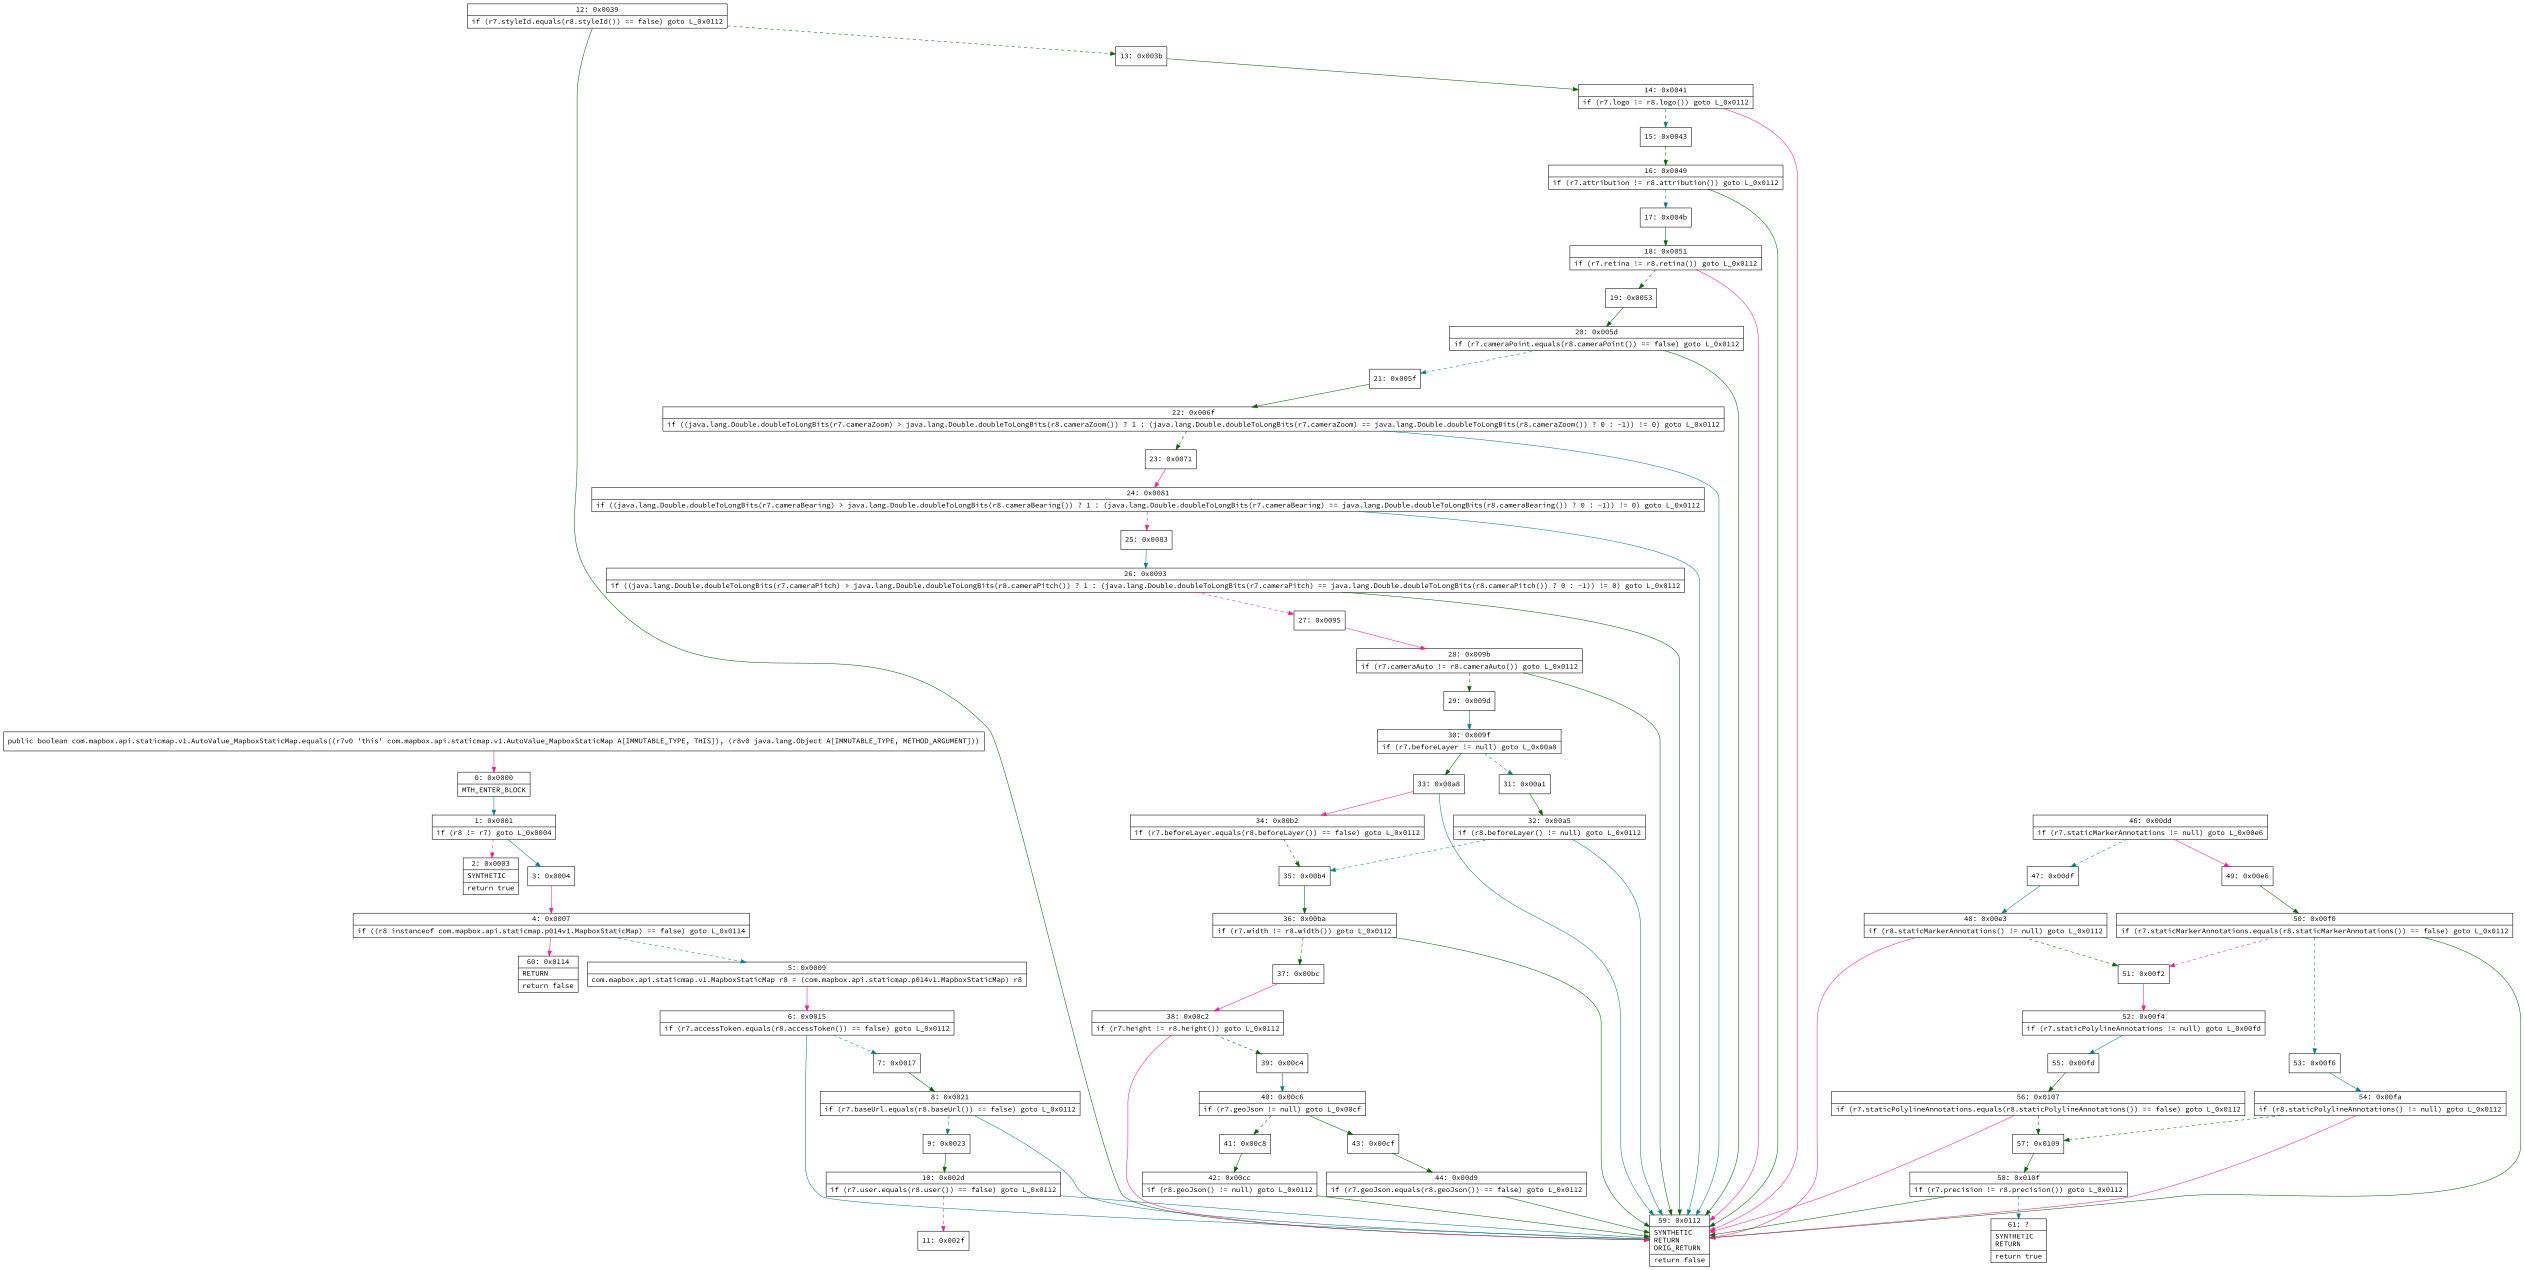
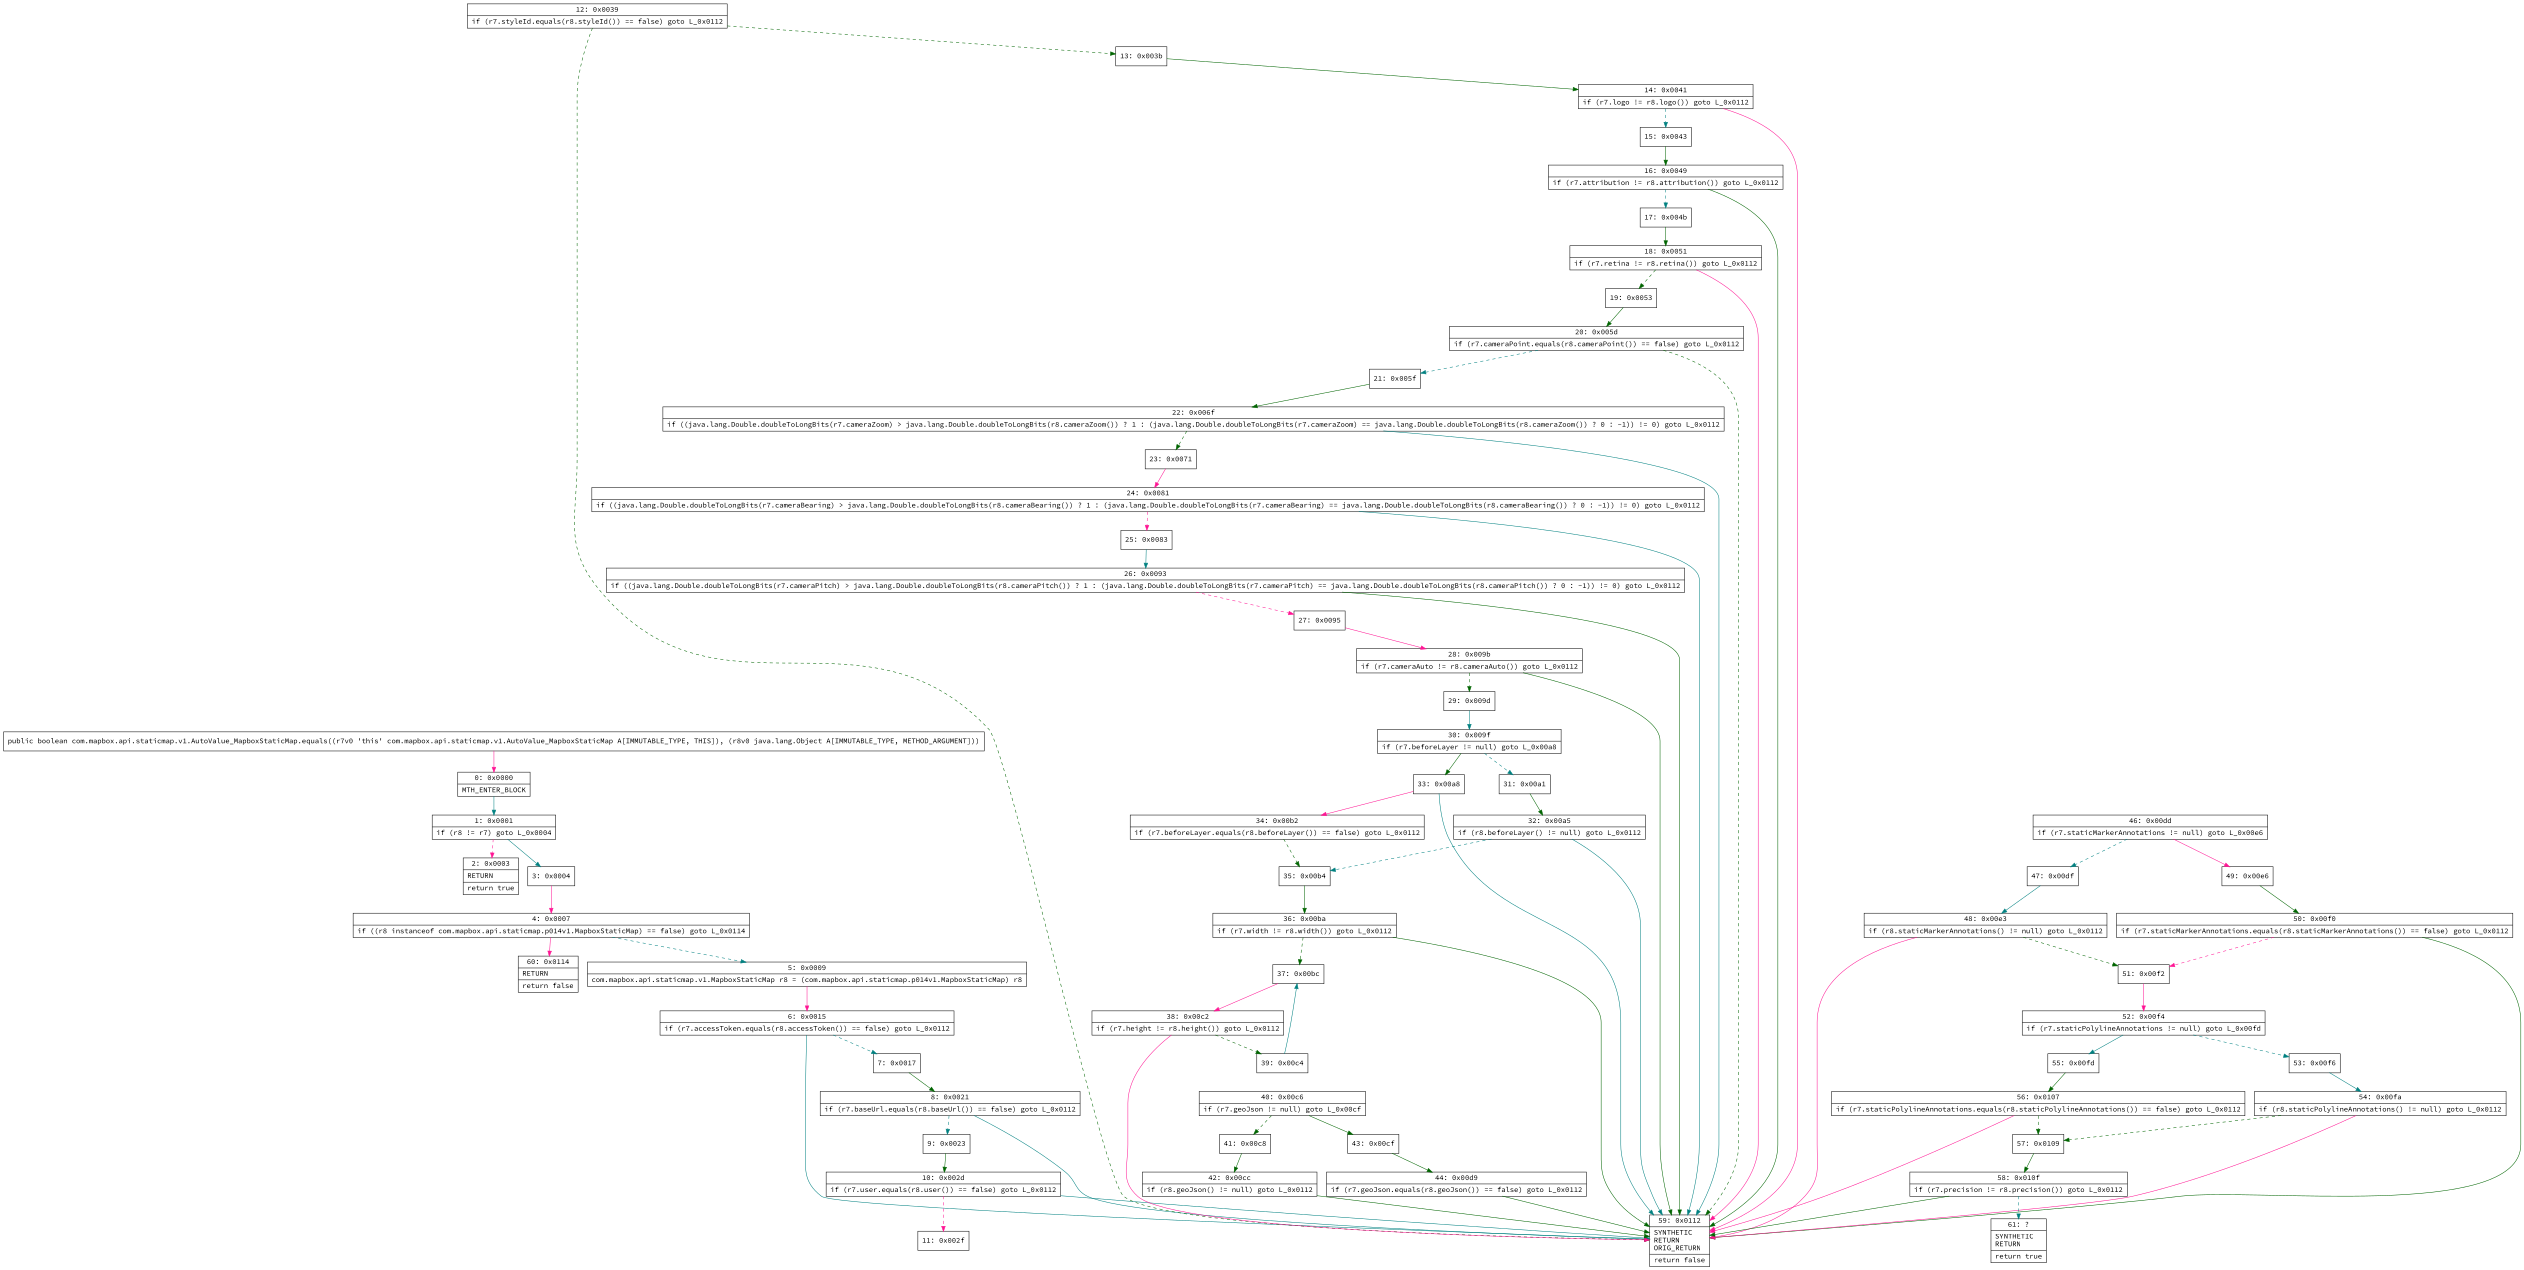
(1666, 153) -> (1666, 153)
(991, 735) -> (991, 735)
(1739, 764) -> (1739, 764)
(487, 876) -> (480, 876)
(2315, 993) -> (2239, 1045)
(1282, 1080) -> (1291, 1021)
